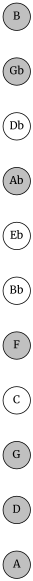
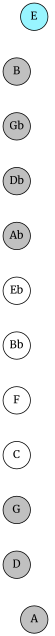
none -> (34, 17)
(17, 126) -> (17, 181)
(17, 346) -> (17, 400)
